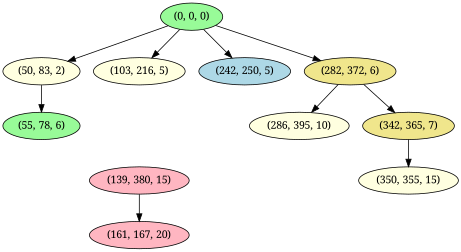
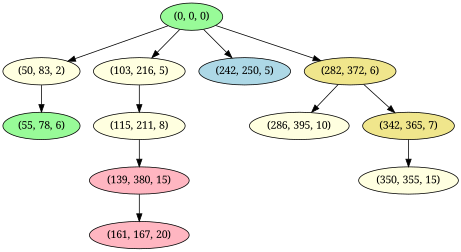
none -> (139, 126)
